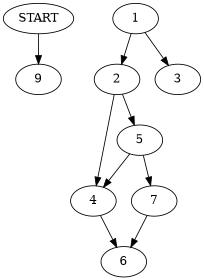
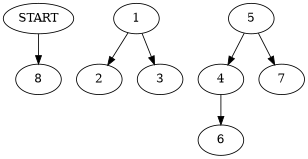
(39, 79) -> (39, 79)
(127, 106) -> none
(106, 136) -> none
(141, 228) -> none
